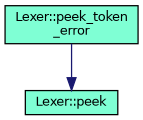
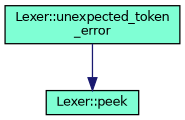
(72, 25) -> (92, 25)
